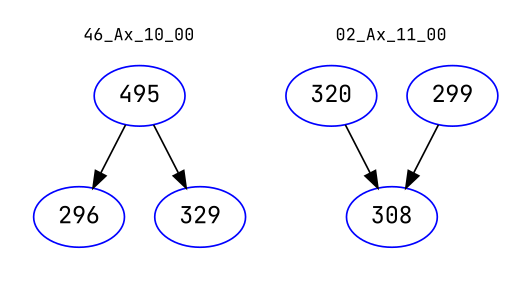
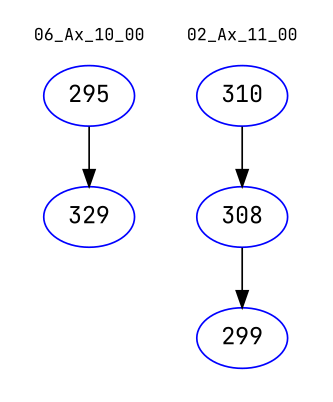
(140, 36) -> (90, 36)
(140, 96) -> (89, 96)
(331, 96) -> (242, 96)
(426, 149) -> (242, 269)
(79, 217) -> none
